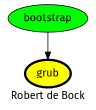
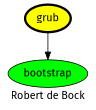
(48, 42) -> (48, 42)
